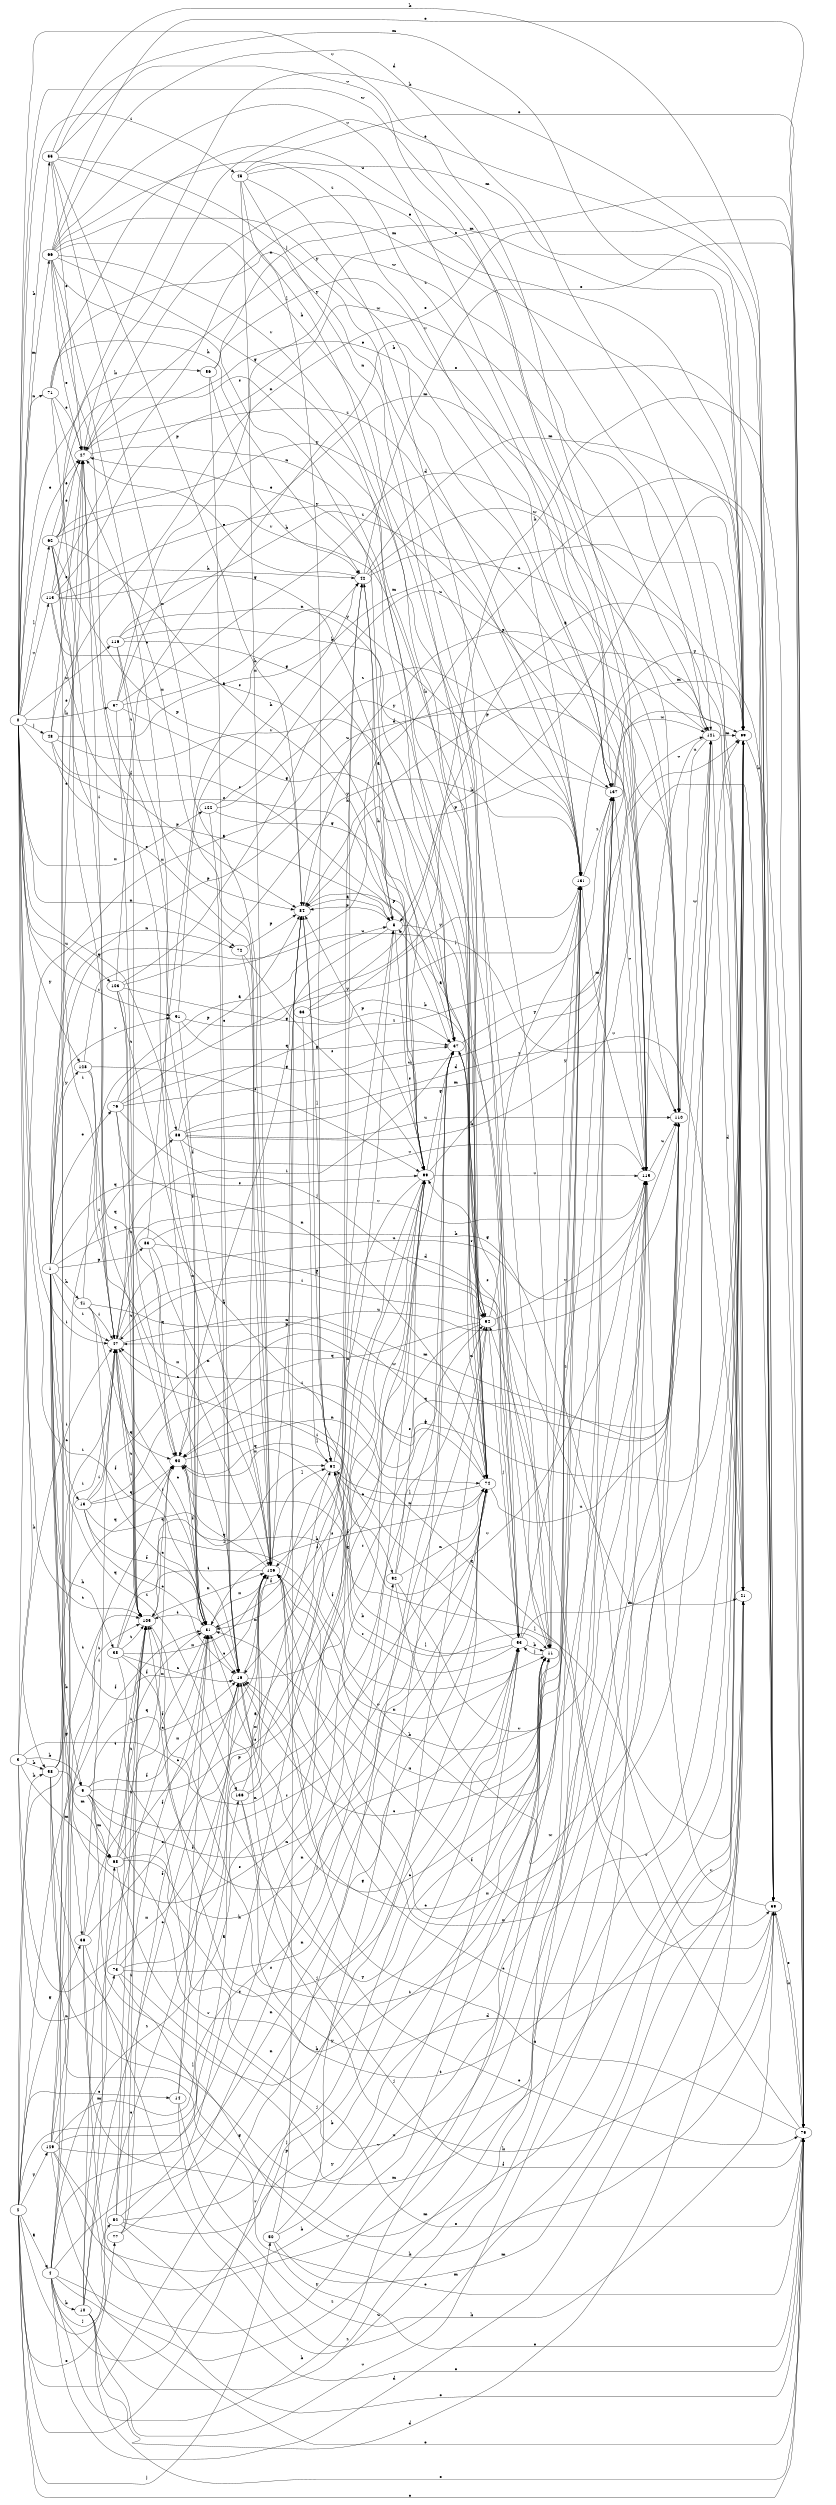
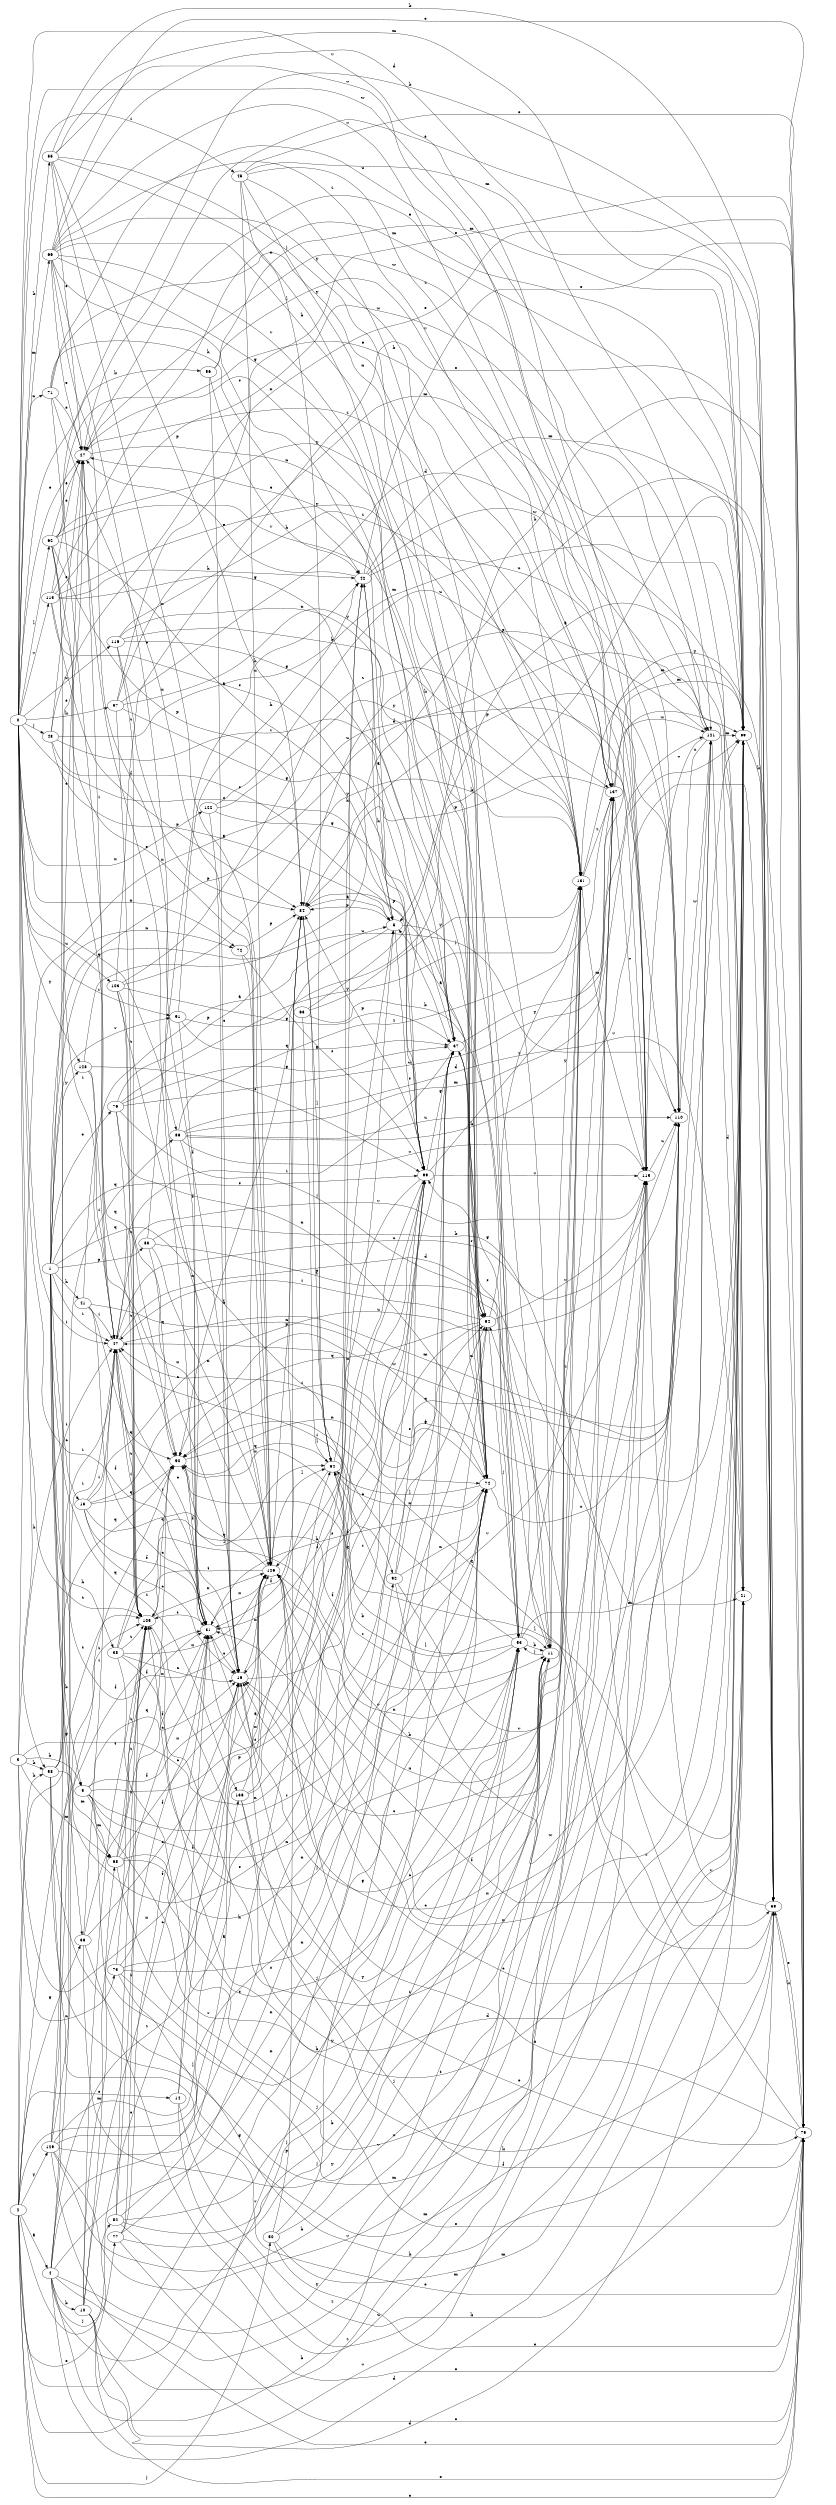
none -> (638, 687)
none -> (399, 2023)
(384, 2404) -> (556, 2421)
